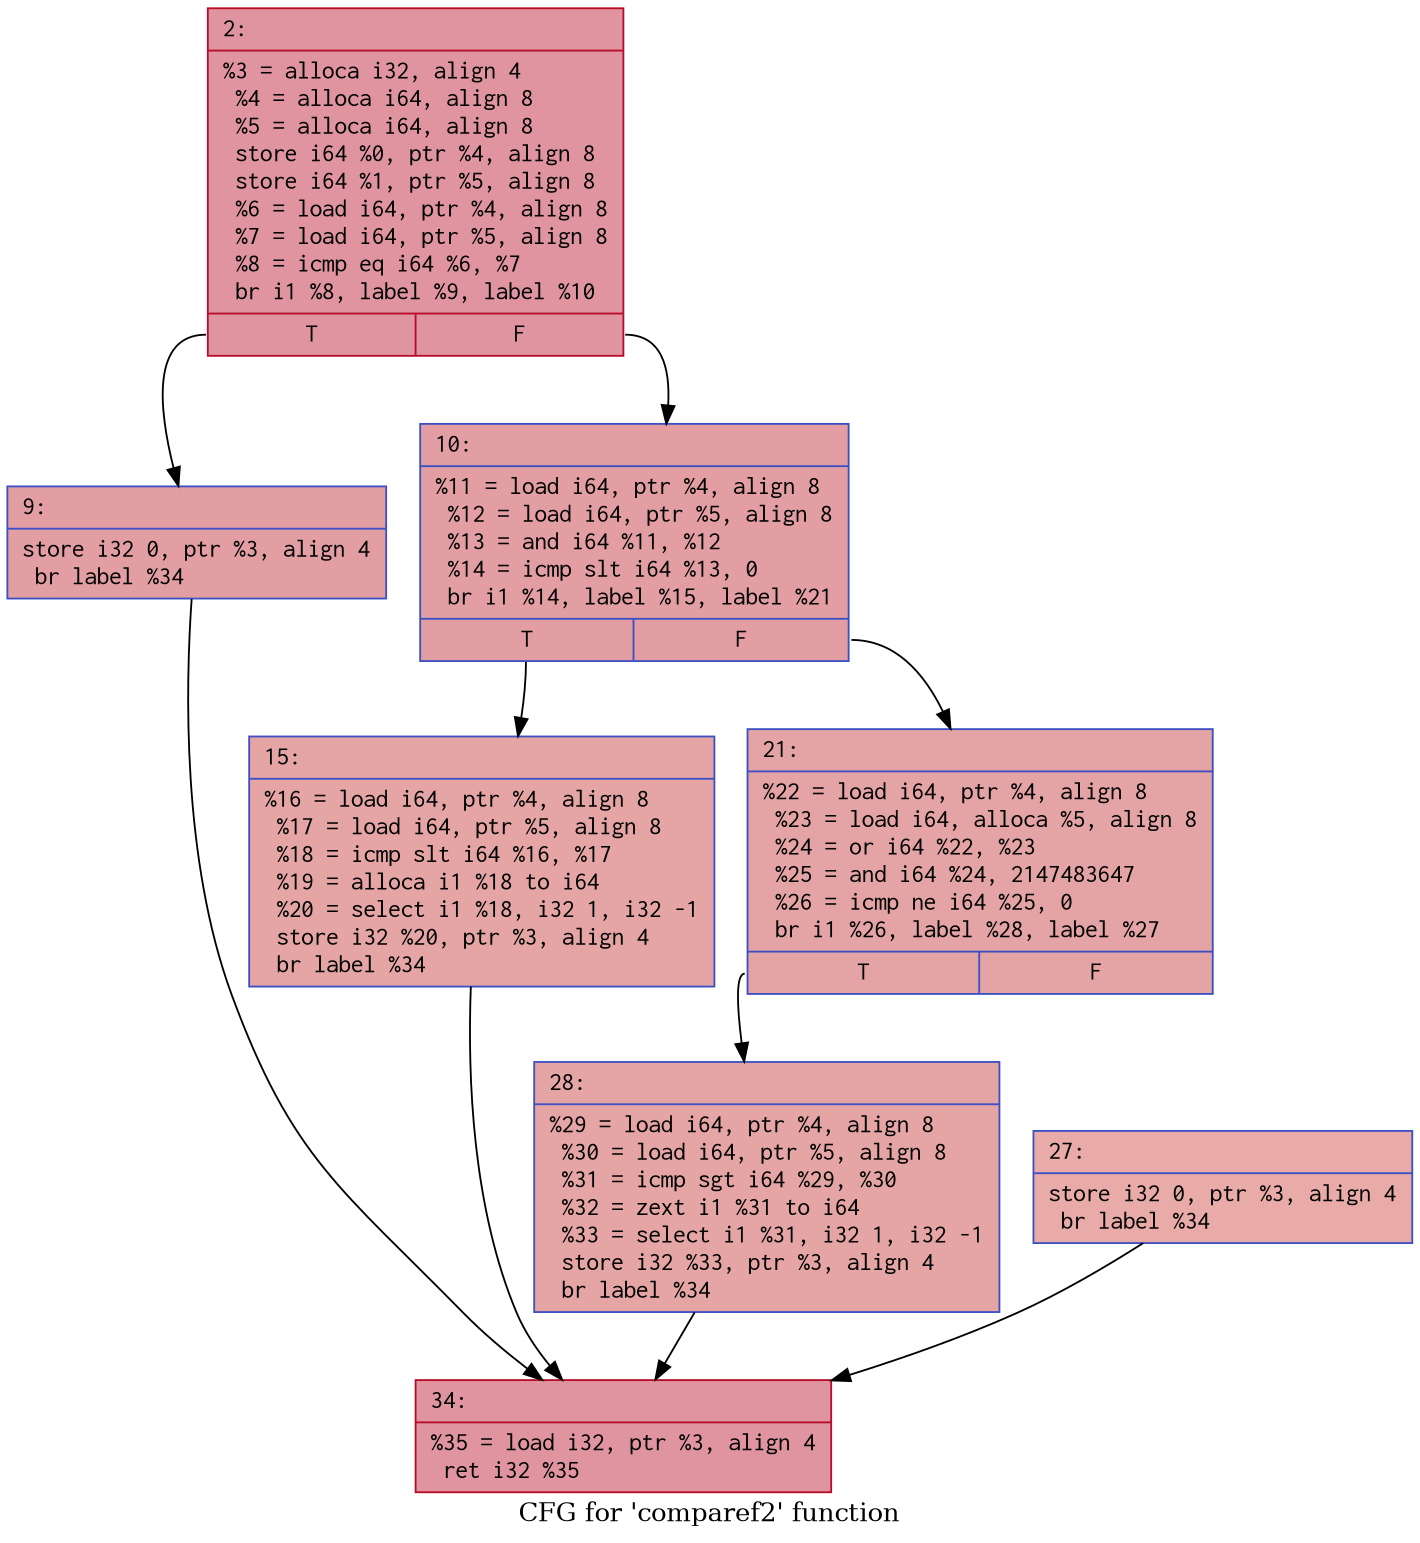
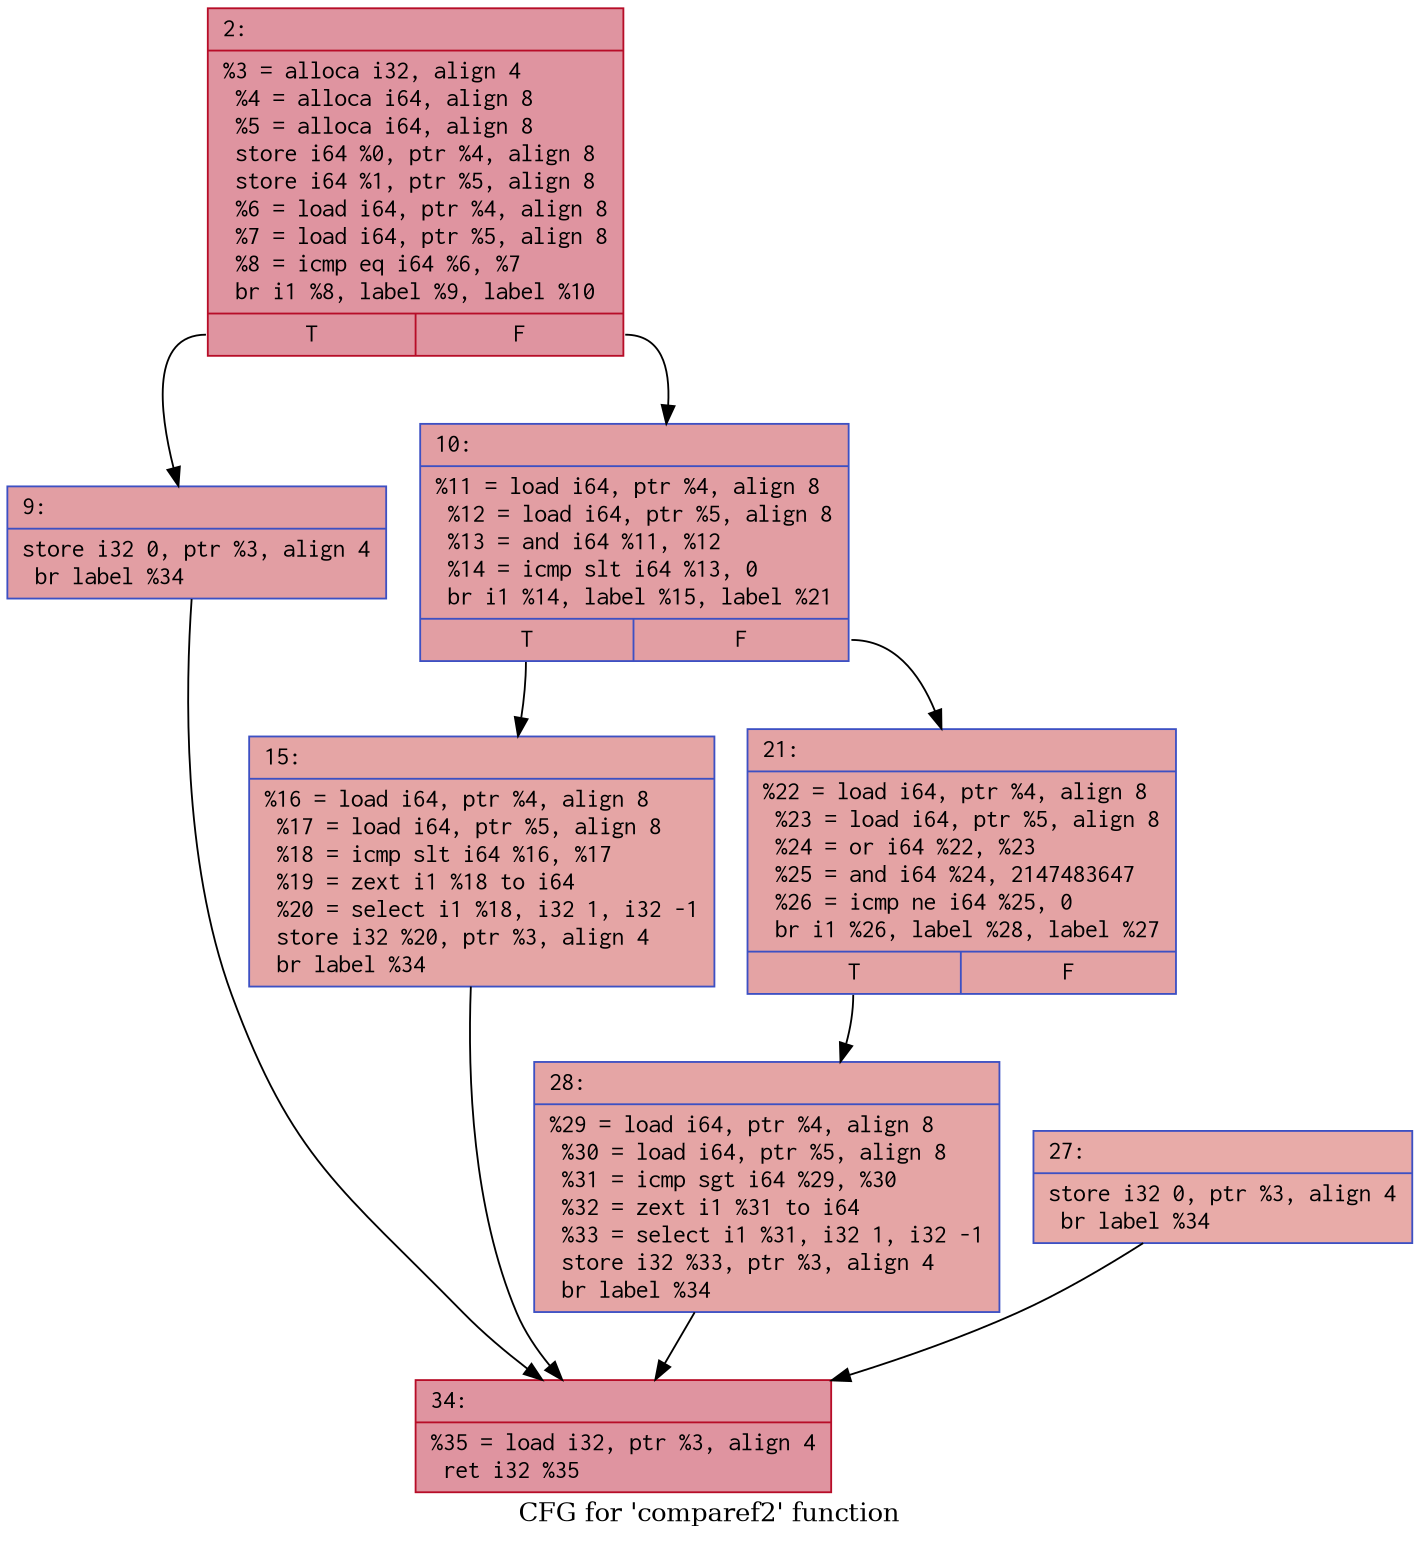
(980, 819) -> (962, 819)
(432, 882) -> (419, 882)
